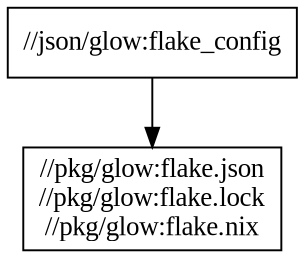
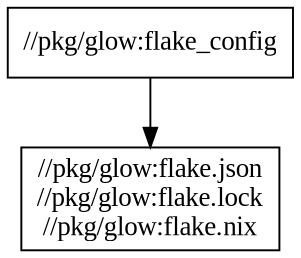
(152, 43) -> (150, 43)
